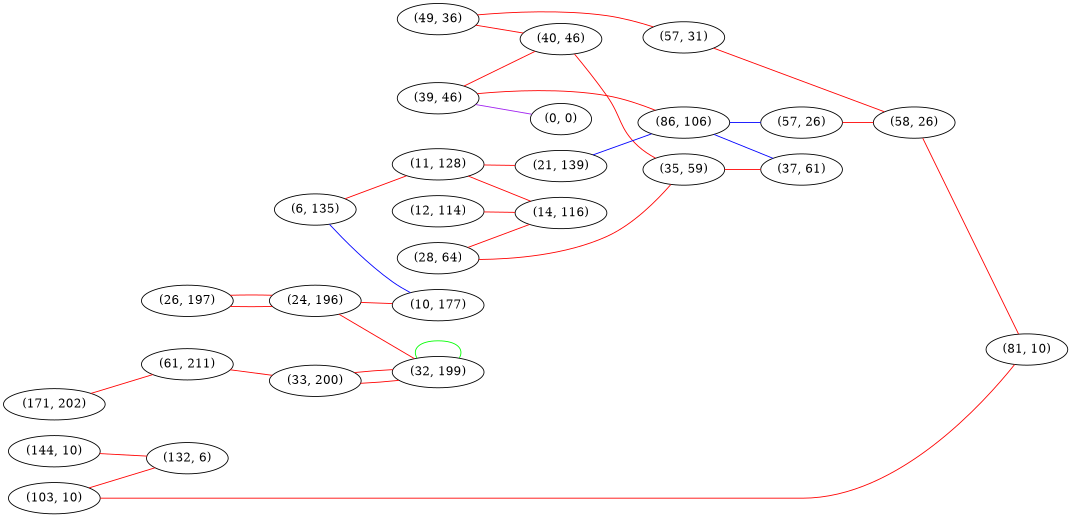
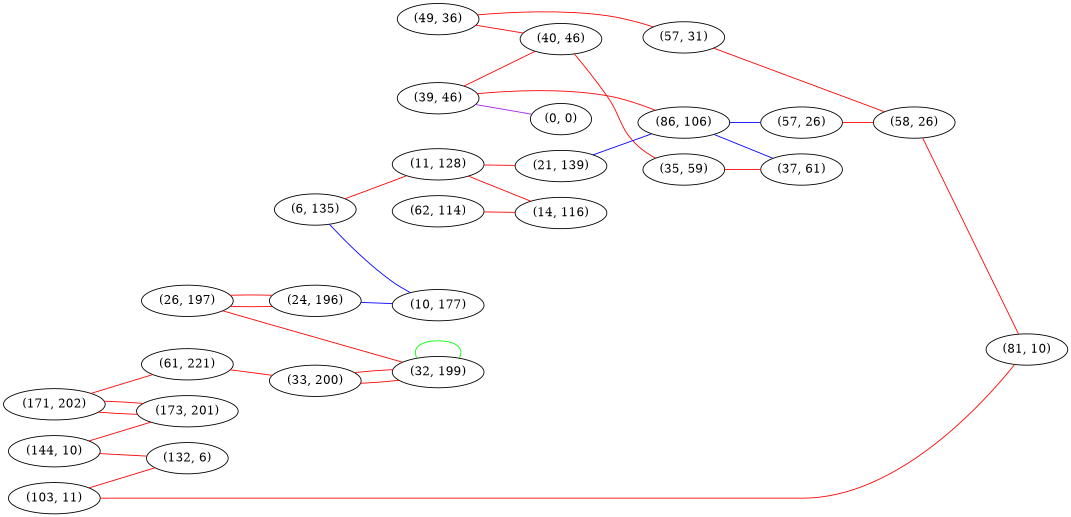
(438, 211) -> (438, 211)
(438, 258) -> none
(377, 303) -> (377, 303)
(377, 336) -> (313, 337)
(187, 364) -> (187, 364)
none -> (187, 411)
(54, 498) -> (54, 498)
